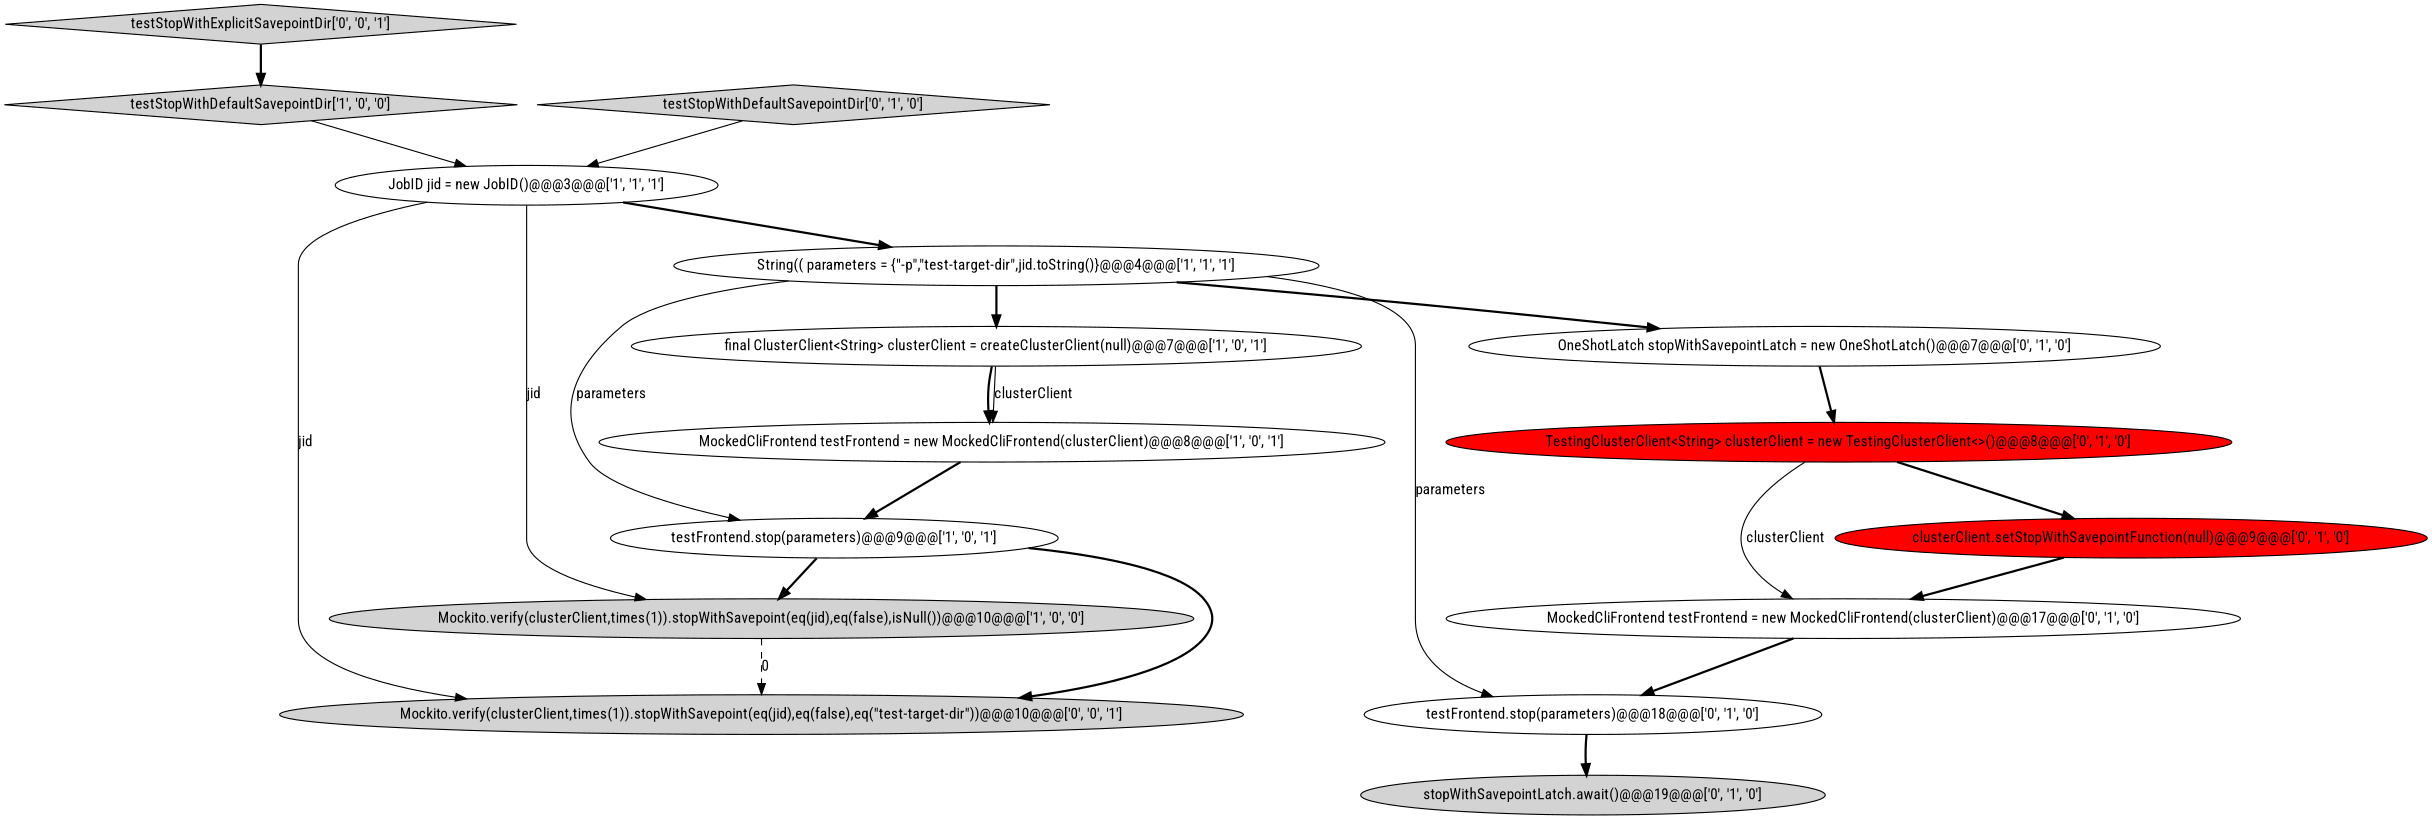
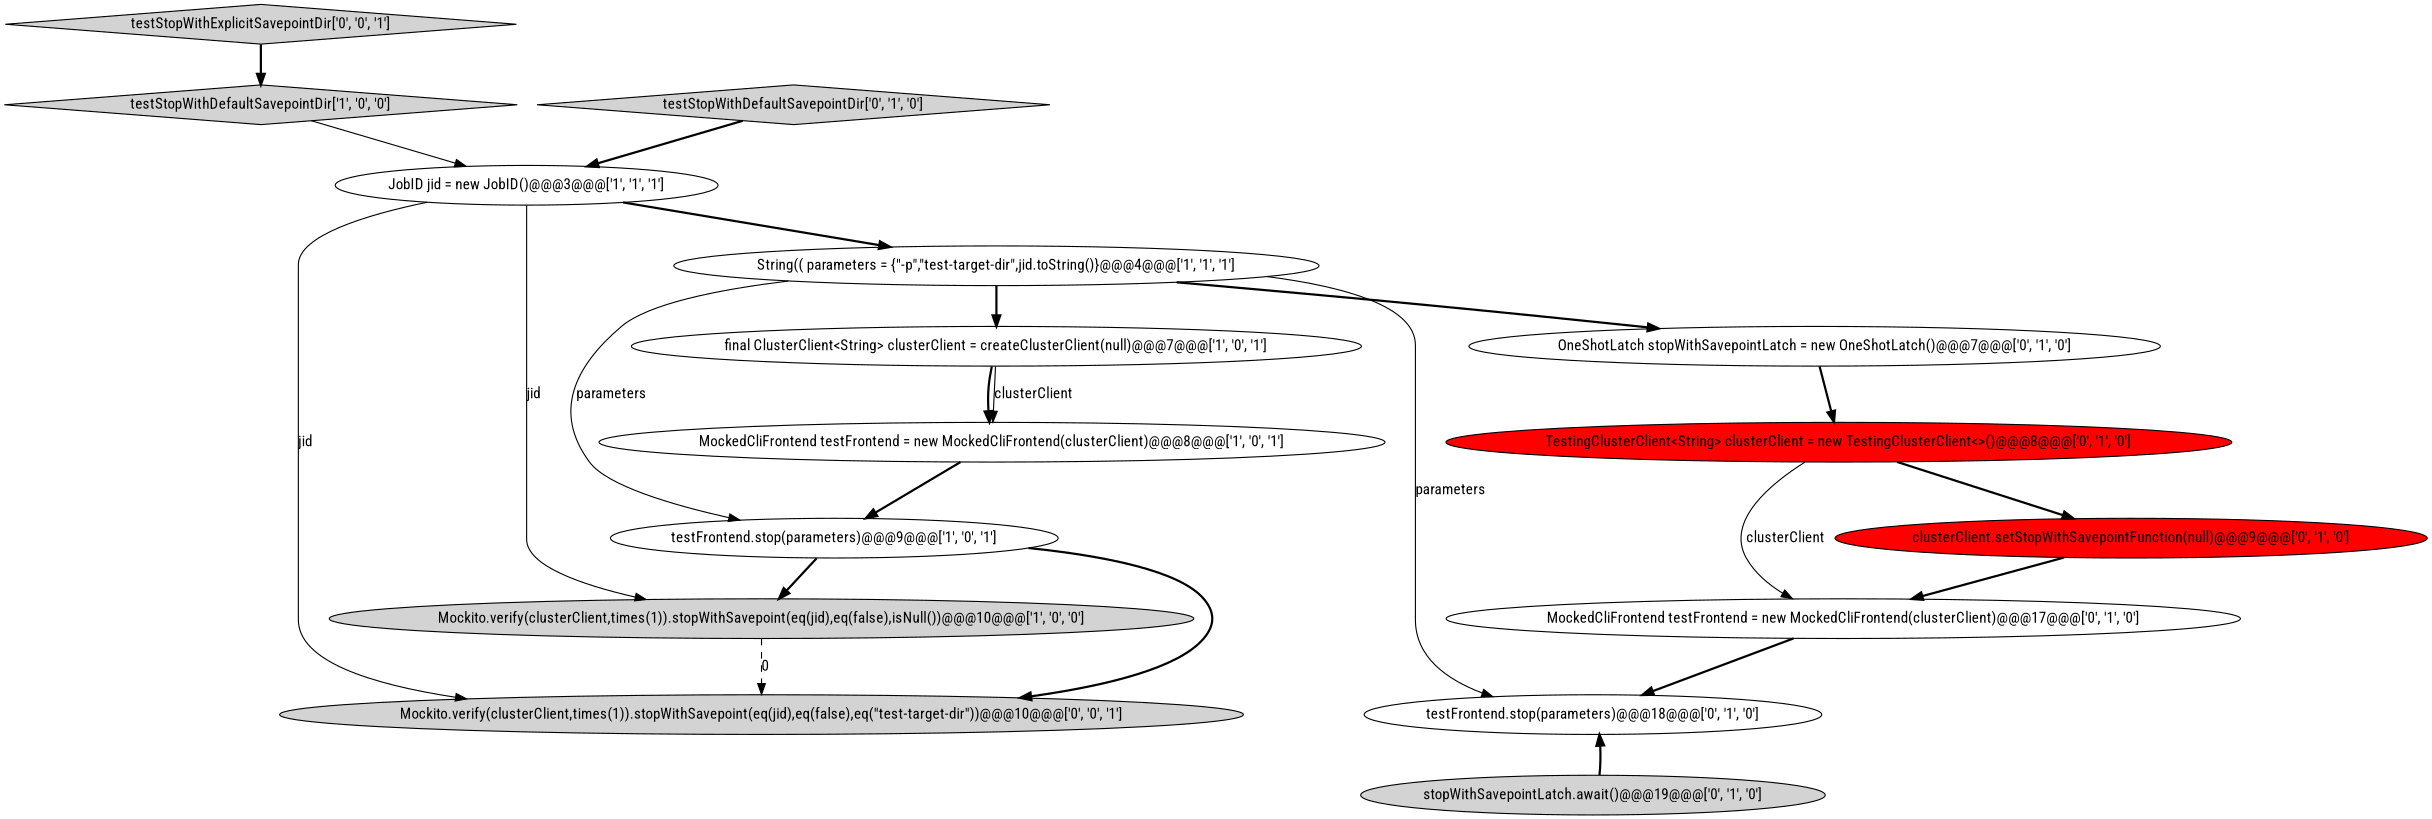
(670, 142) -> (670, 142)
(1586, 749) -> (1600, 761)
